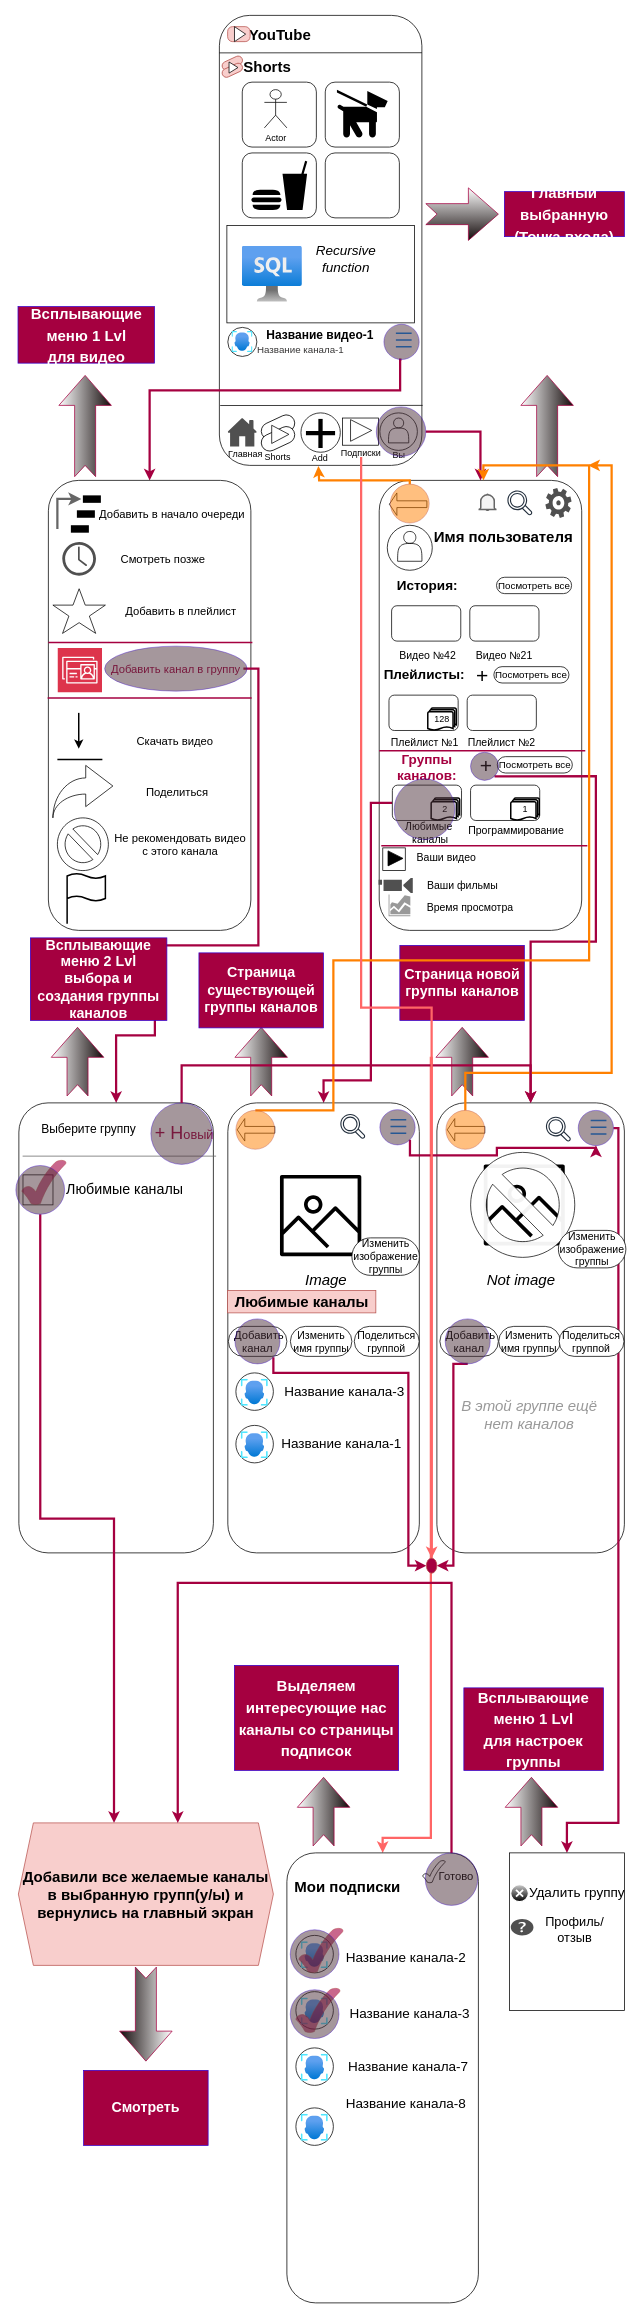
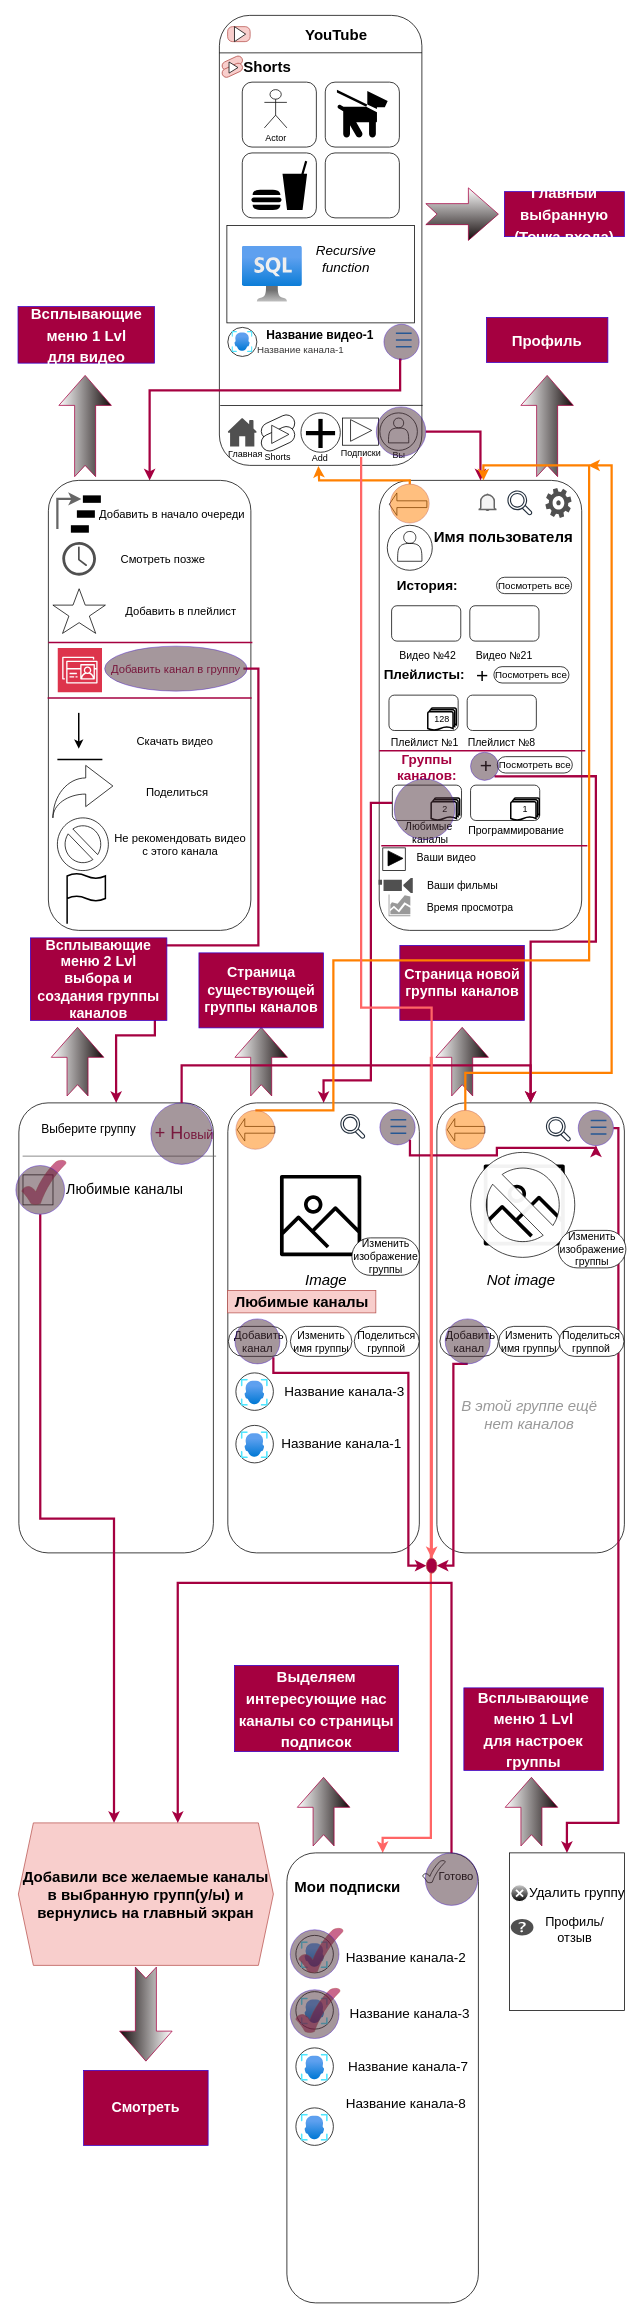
(280, 34) -> (336, 34)
none -> (547, 340)
(502, 742) -> (502, 742)
(317, 1718) -> (317, 1709)
